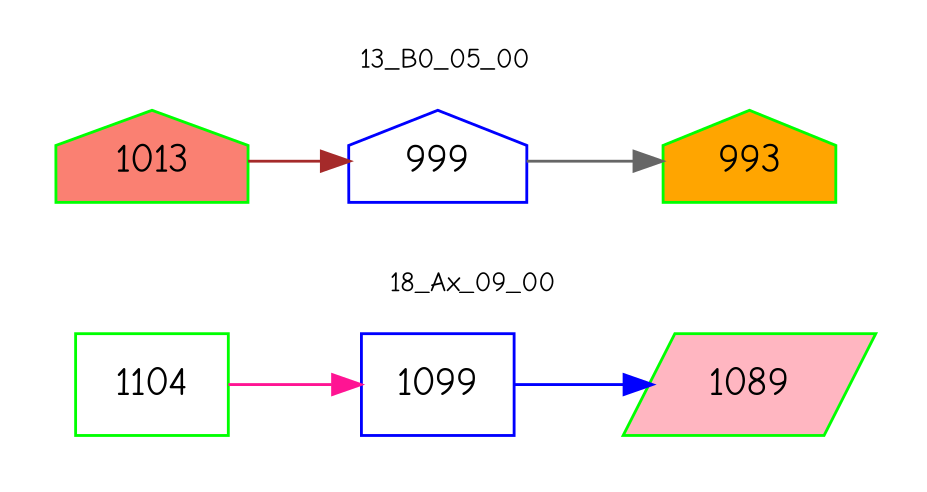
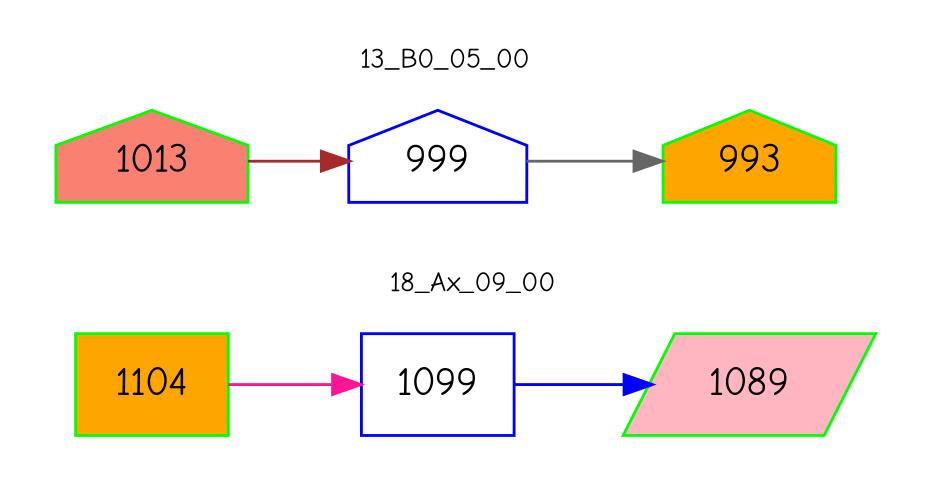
(152, 385) -> (152, 385)
